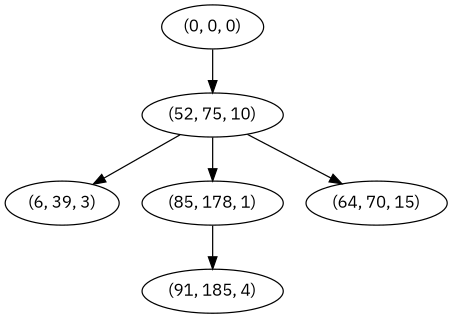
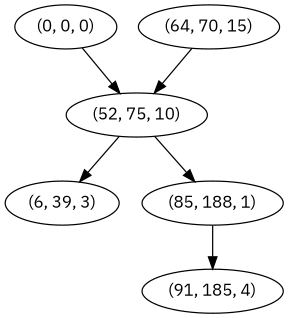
(289, 156) -> (177, 66)
(213, 203) -> (213, 203)
